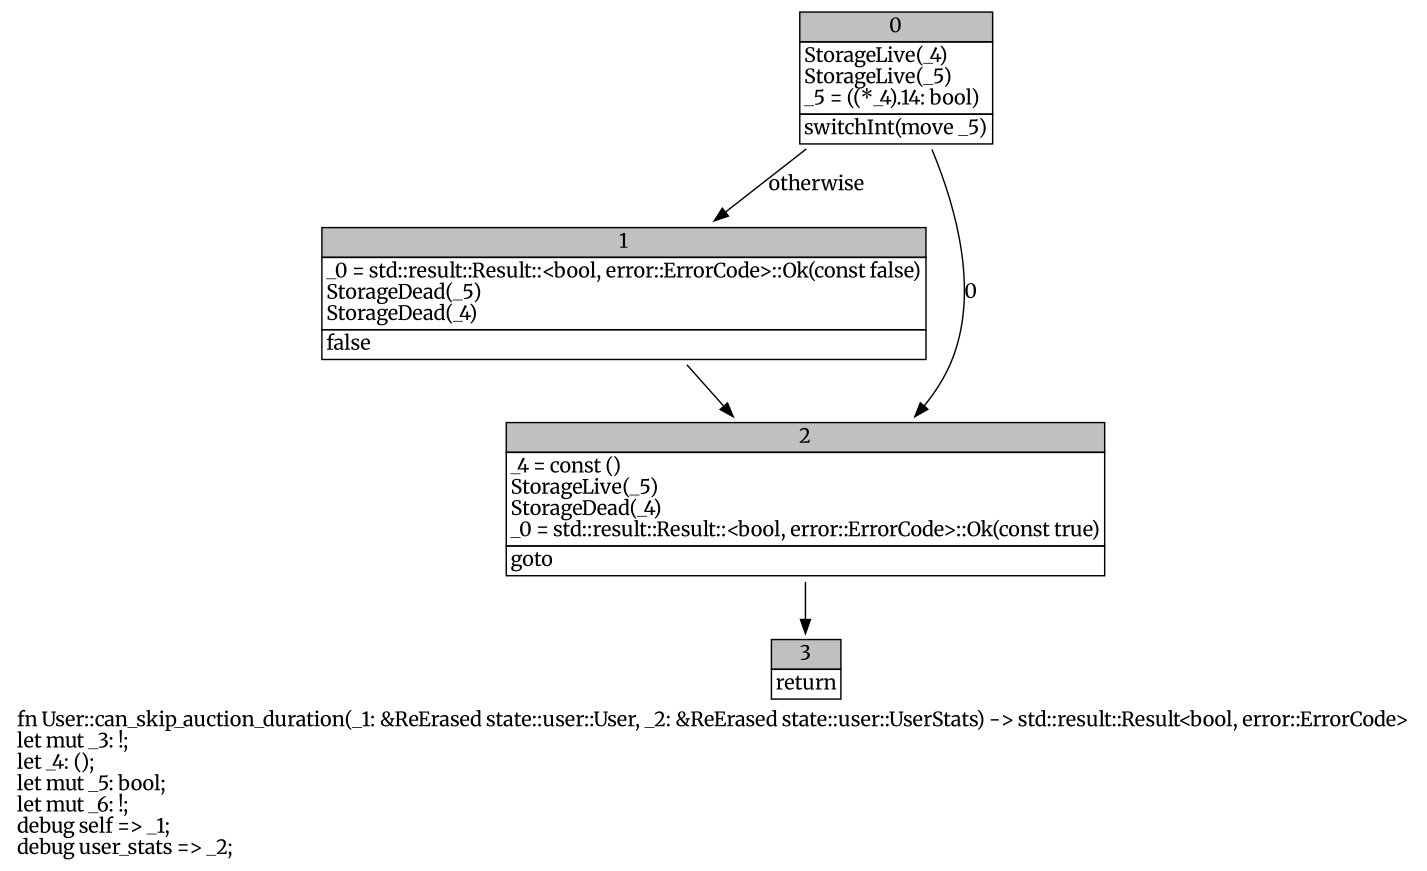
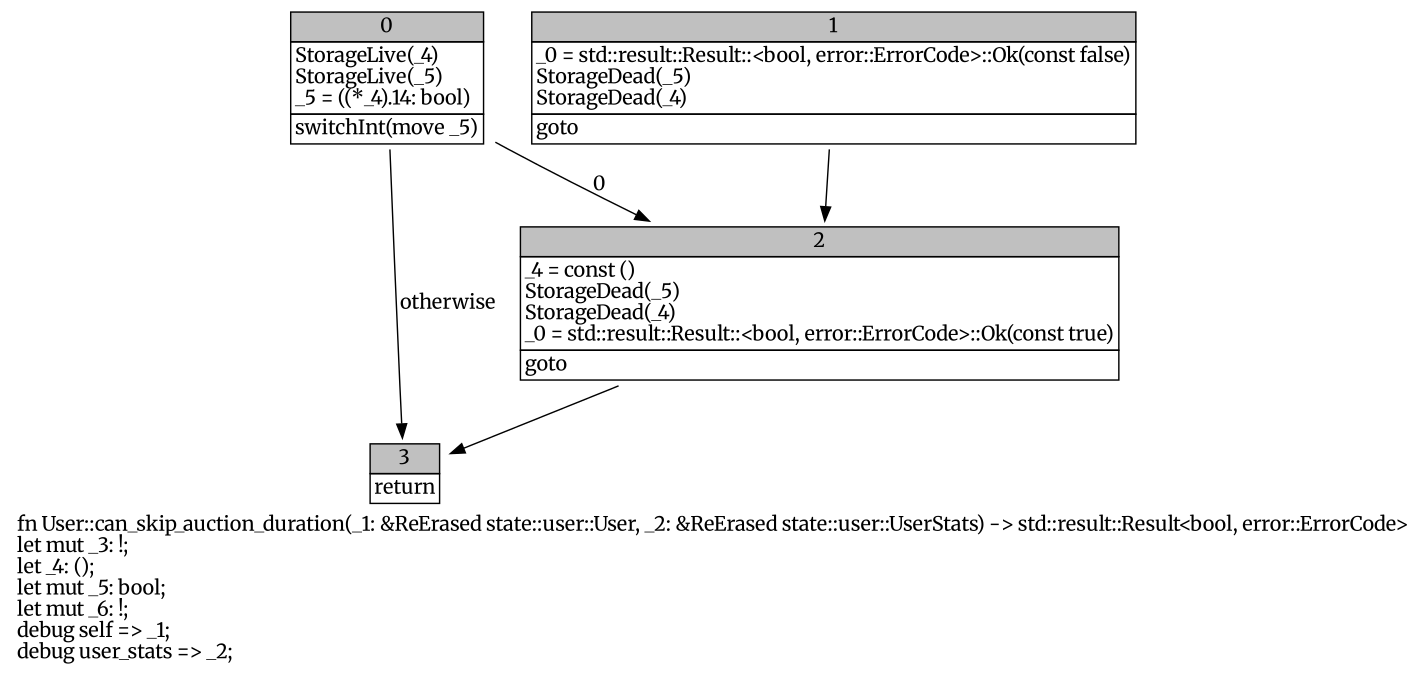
(766, 181) -> (396, 287)
(349, 344) -> (558, 128)
(585, 488) -> (603, 292)
